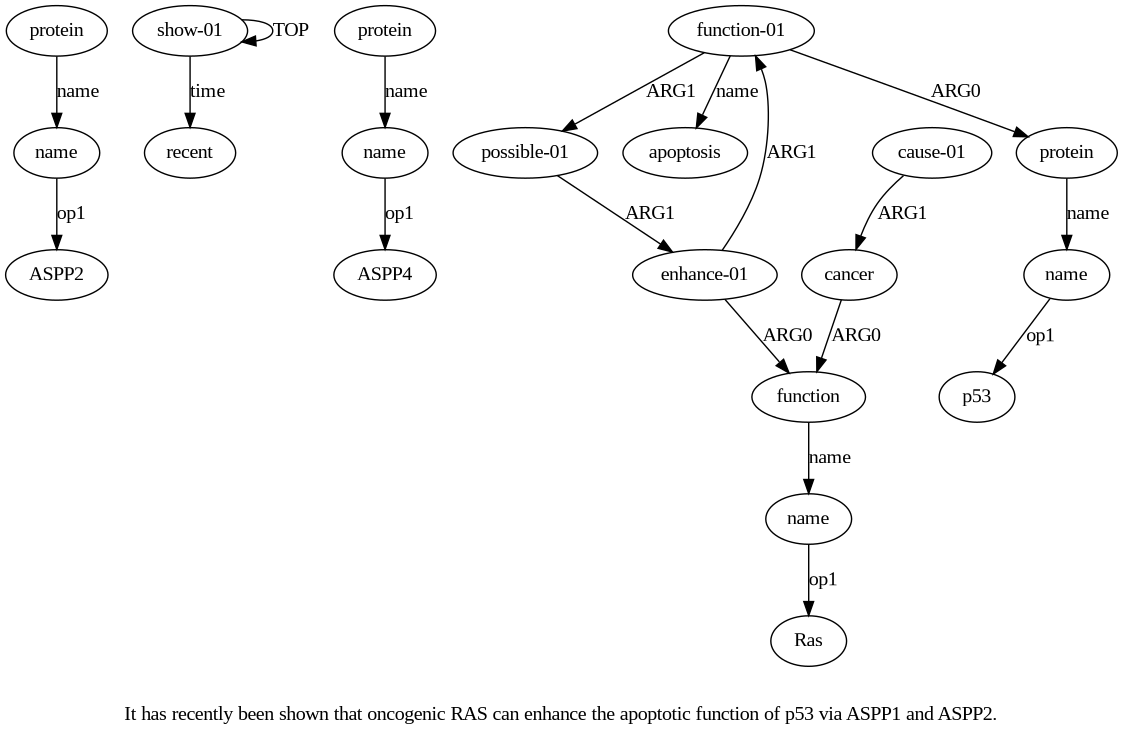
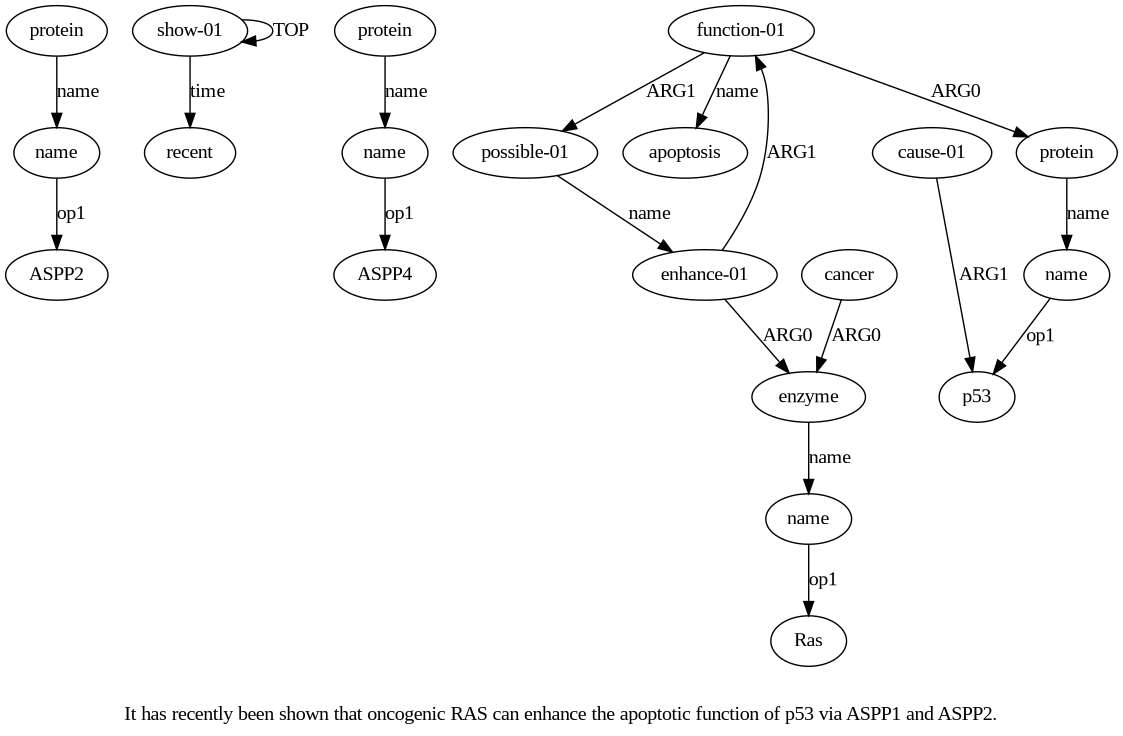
(878, 203) -> (953, 268)
(650, 214) -> (650, 214)
(809, 397) -> (809, 397)
